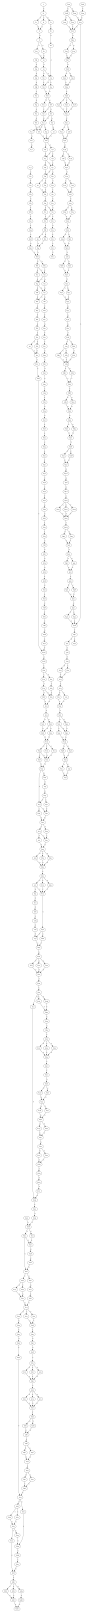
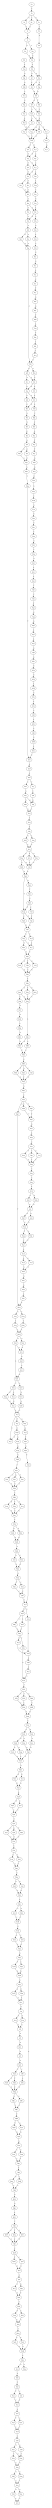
none -> (35, 266)
(43, 724) -> none
none -> (15, 1316)
(29, 1320) -> (14, 1437)
none -> (28, 1725)
